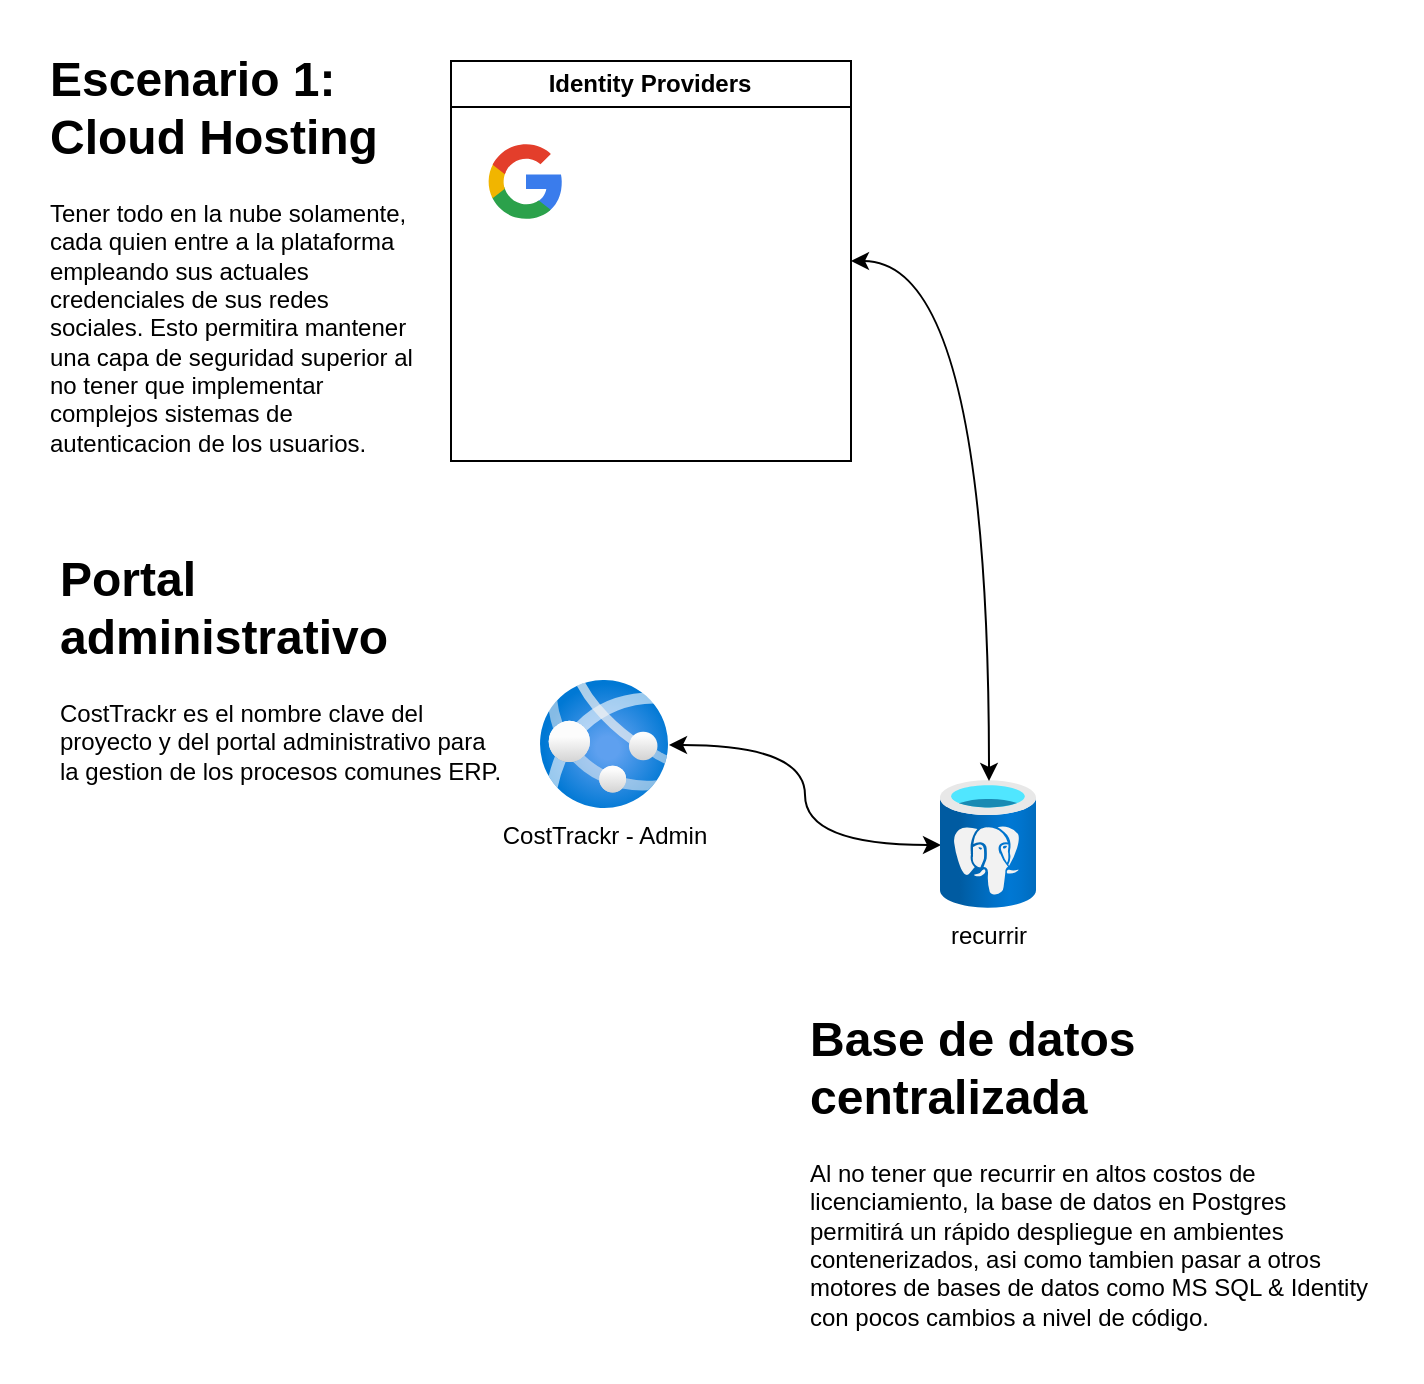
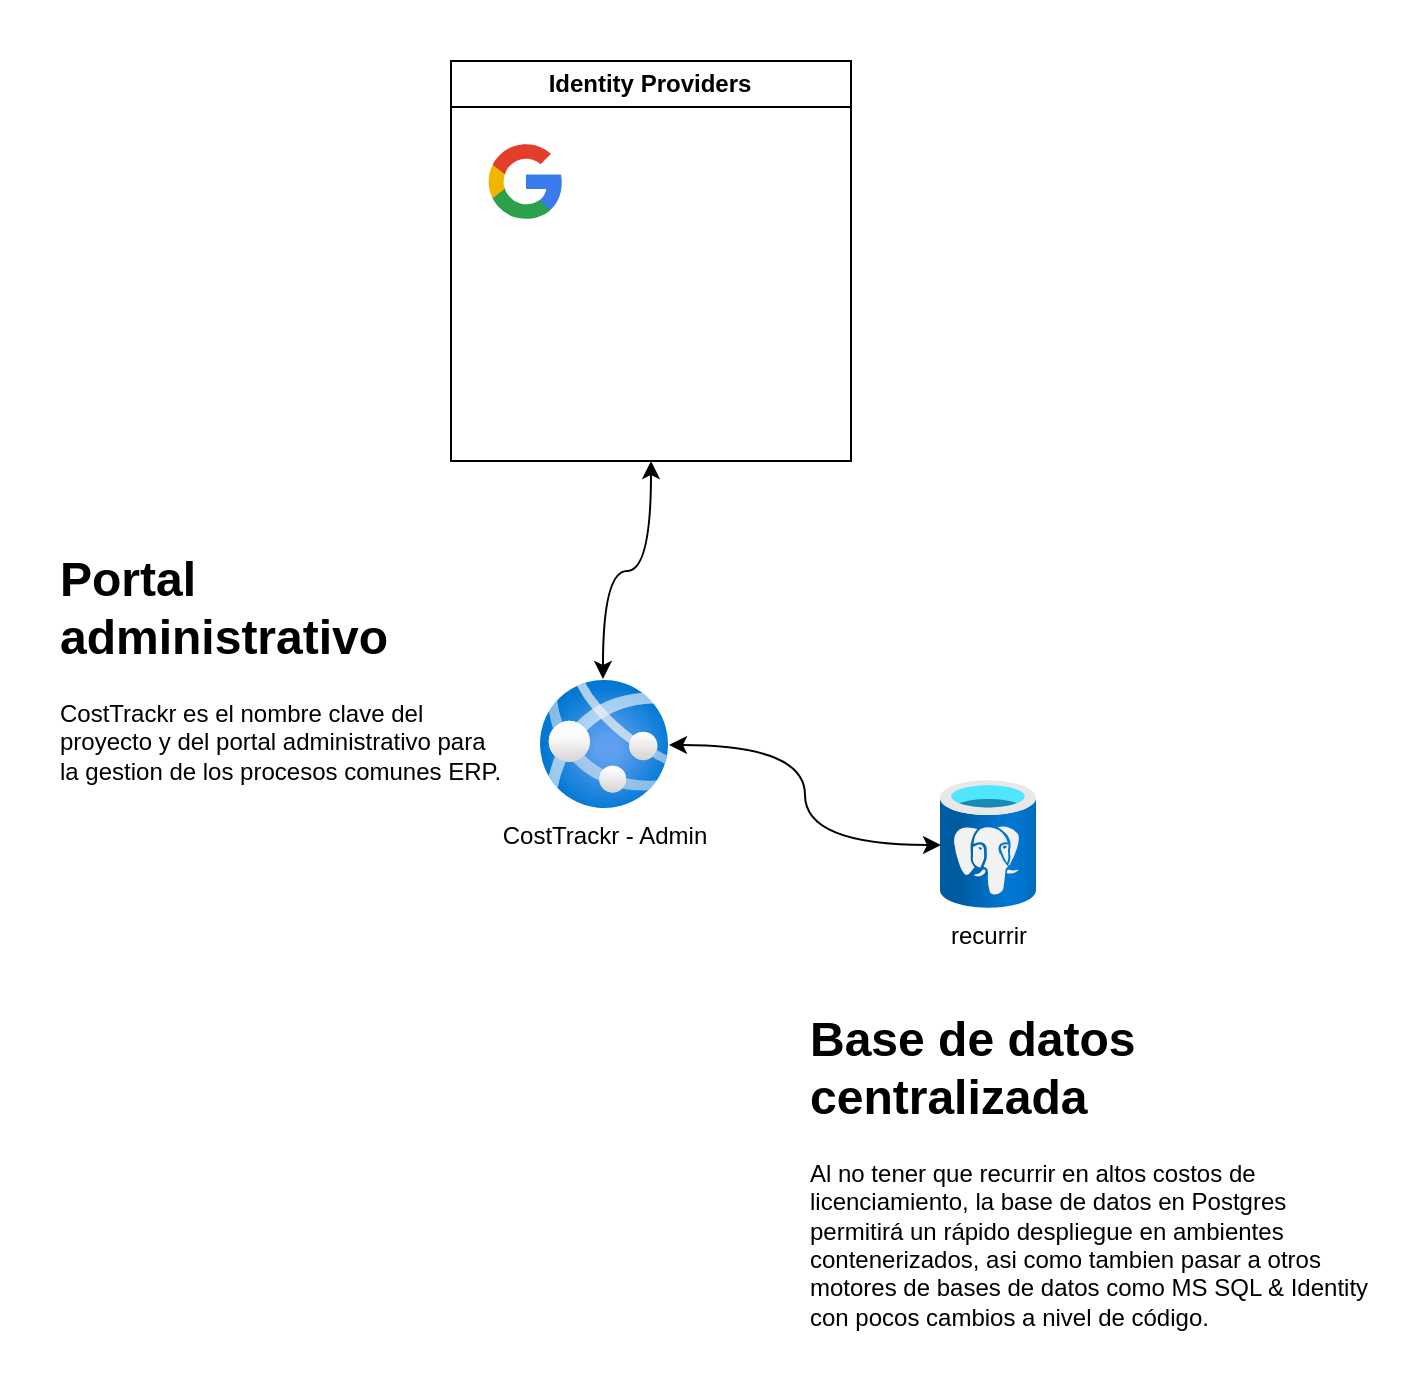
(231, 261) -> none
(976, 494) -> (629, 571)
